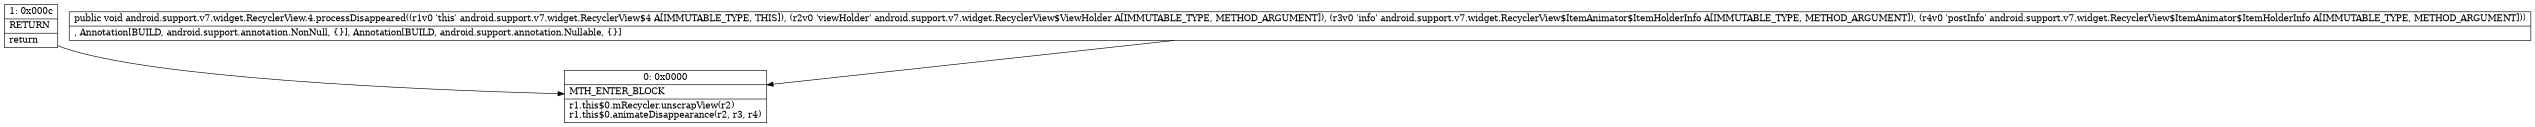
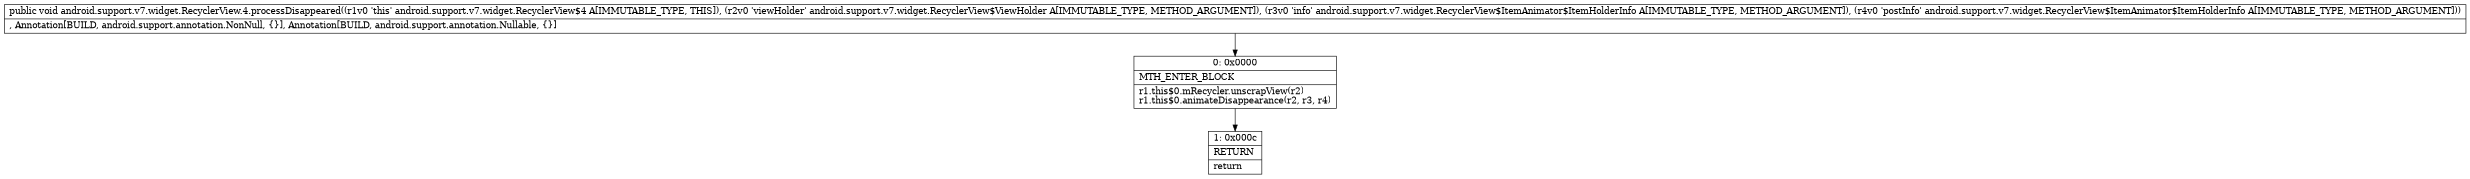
(306, 82) -> (1235, 117)
